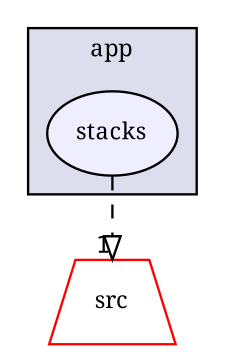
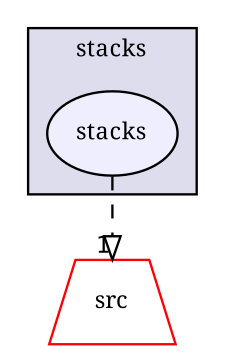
(112, 50) -> (112, 50)
